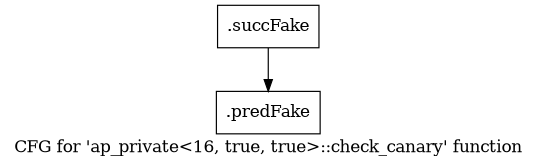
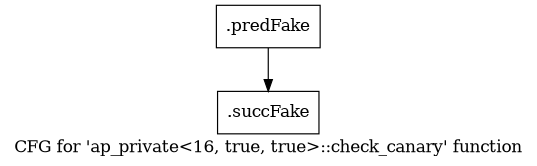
(268, 64) -> (268, 64)
